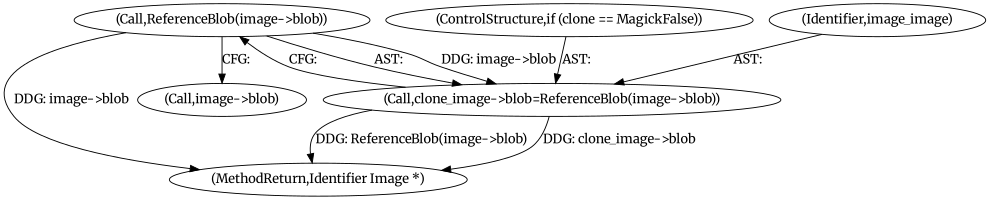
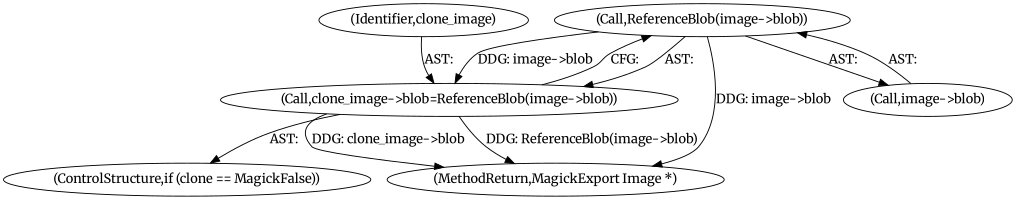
(877, 20) -> (424, 20)
none -> (862, 52)
(562, 55) -> (277, 130)
(238, 60) -> (845, 60)
(318, 180) -> (556, 180)
